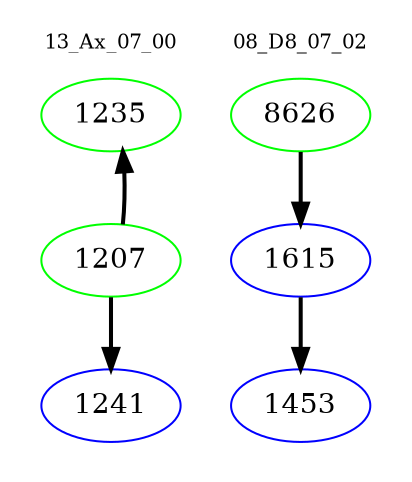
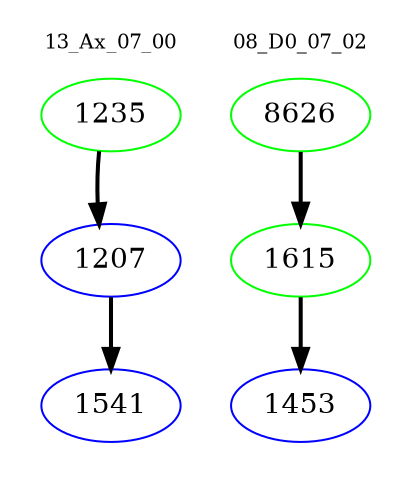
(301, 43) -> (301, 43)
(124, 198) -> (98, 178)
(111, 260) -> (111, 260)
(301, 260) -> (301, 260)
(111, 406) -> (111, 406)
